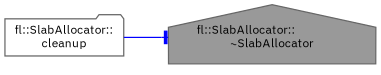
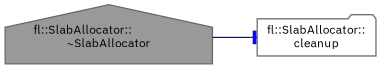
(143, 37) -> (232, 37)
